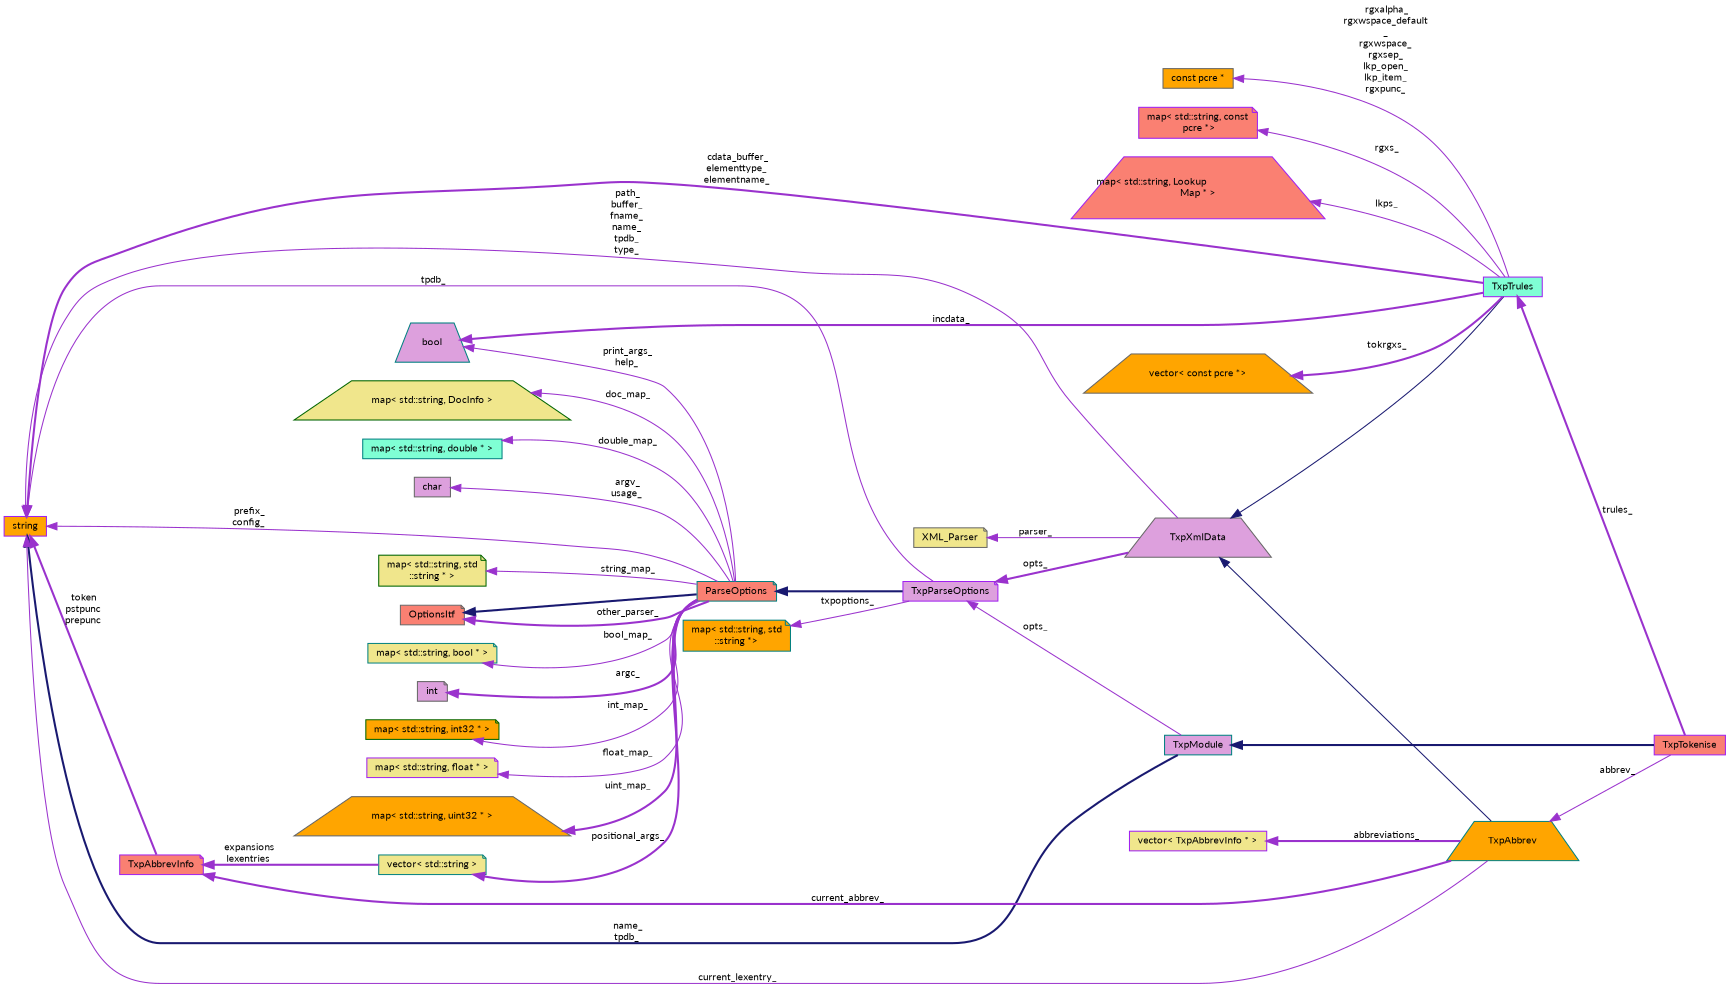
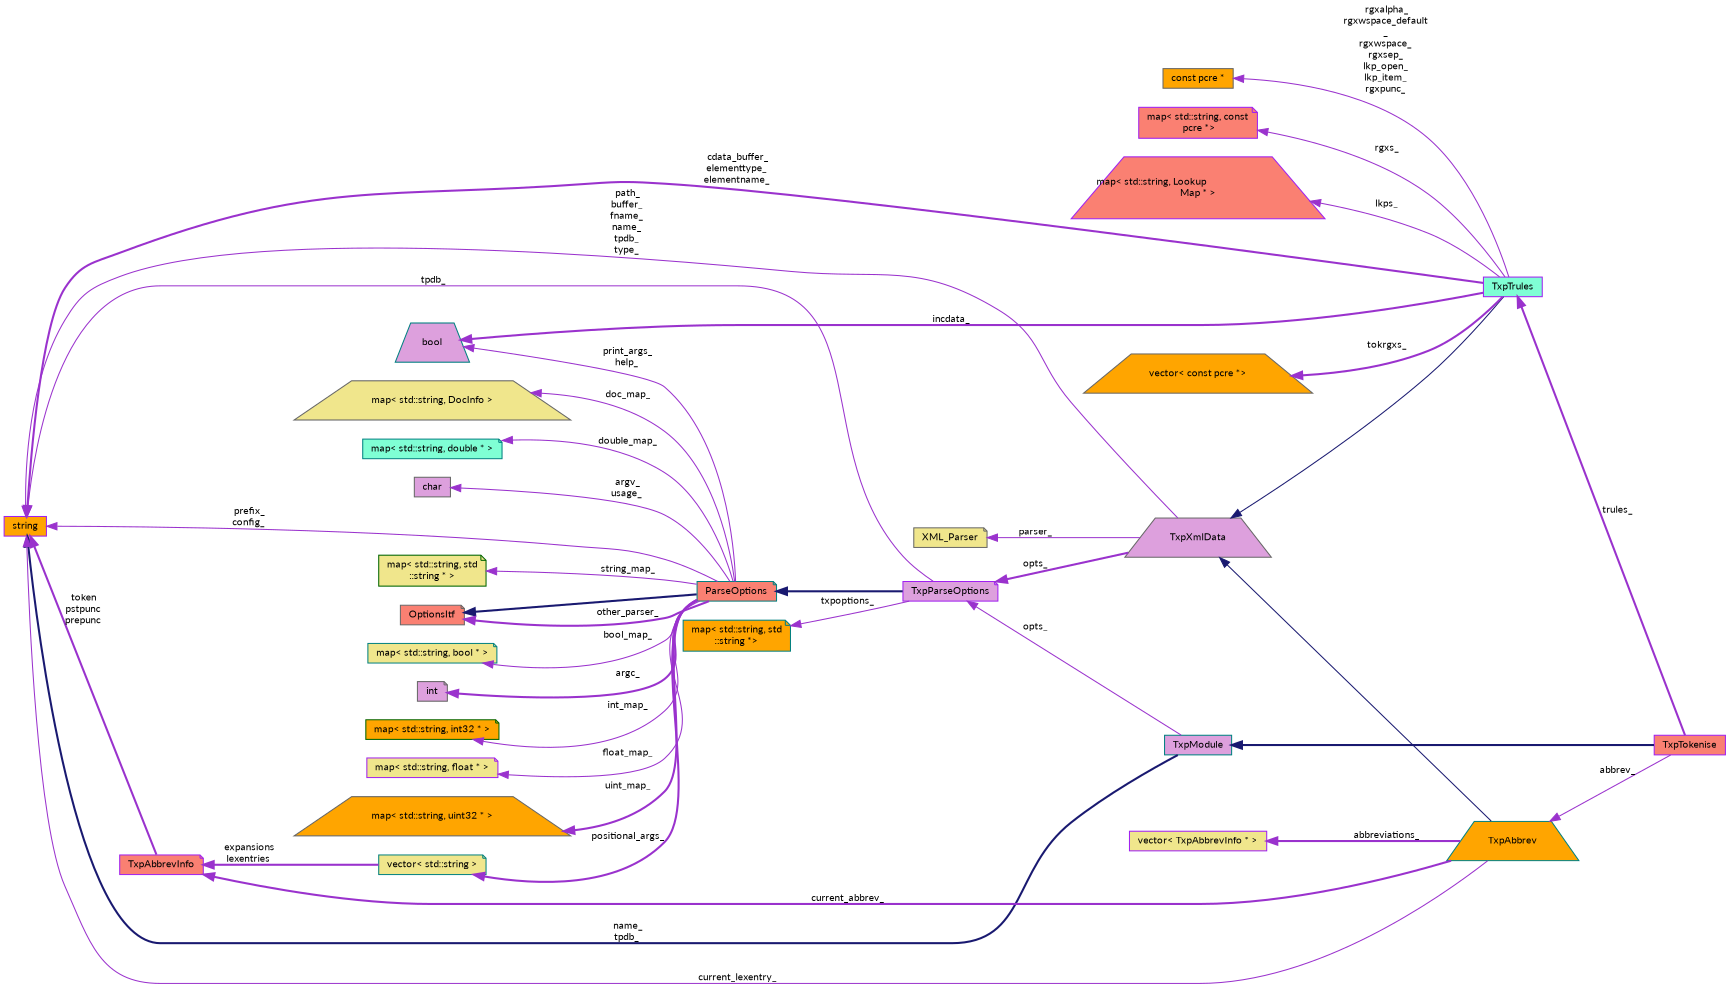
(432, 400) -> (432, 400)
(432, 449) -> (432, 449)
